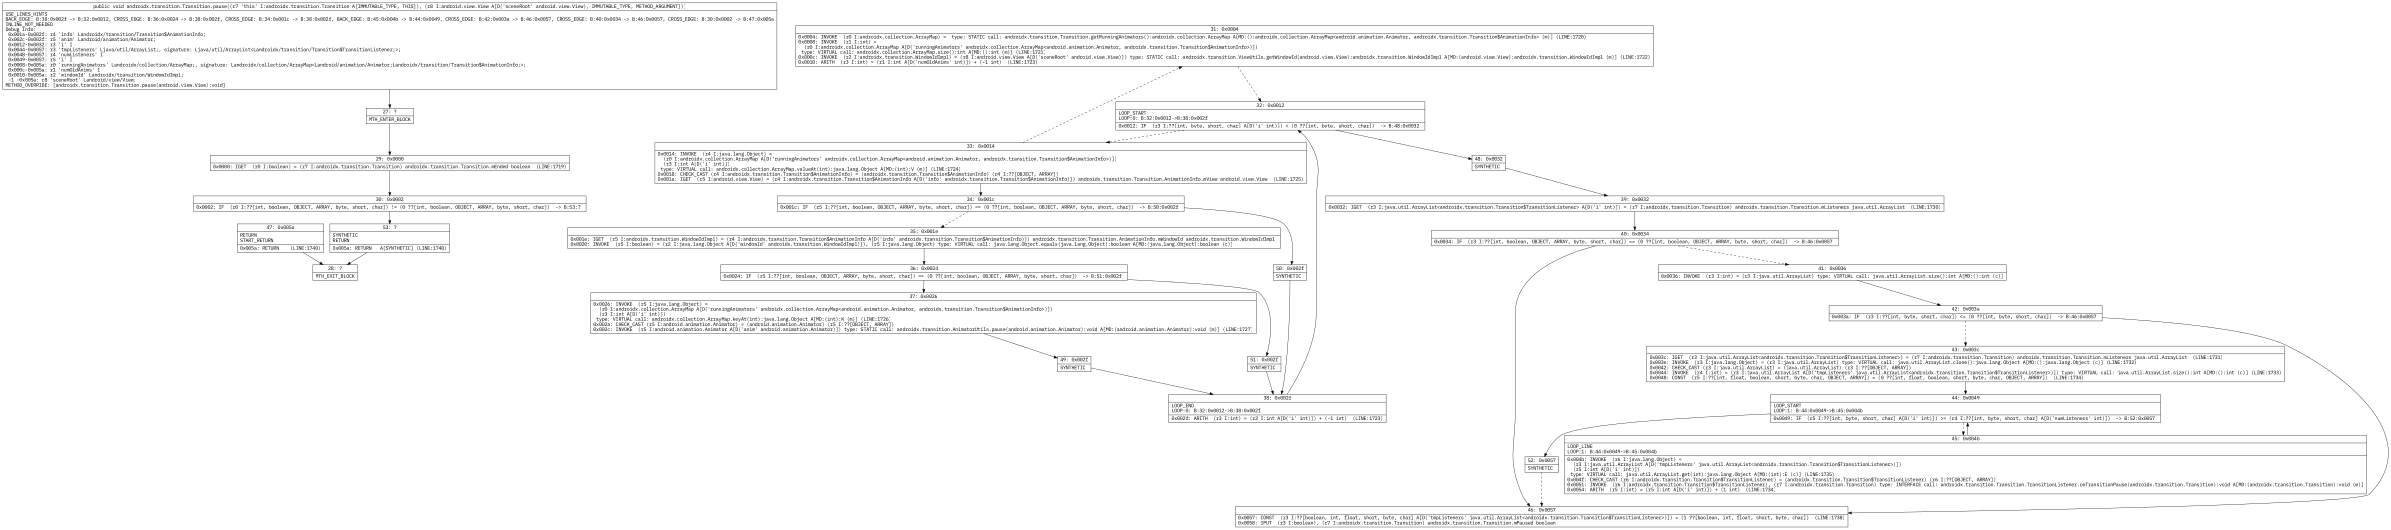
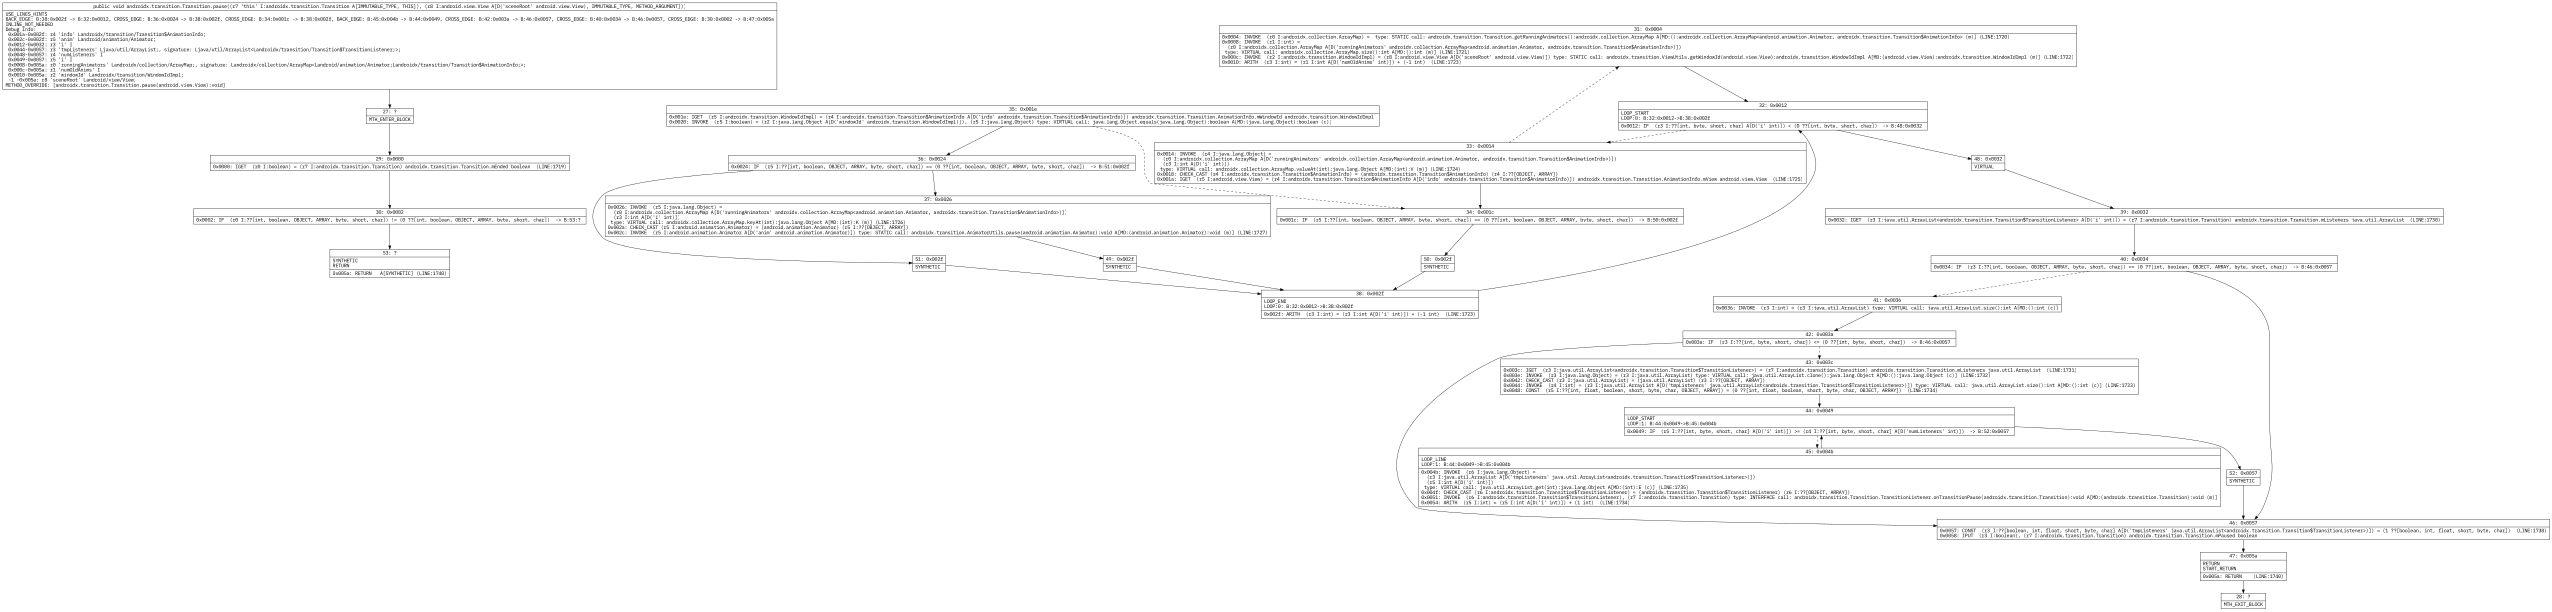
(1248, 83) -> (1715, 83)
(1487, 167) -> (1984, 167)
(956, 219) -> (1229, 191)
(359, 258) -> none
(1542, 488) -> (2243, 501)
none -> (2243, 544)
